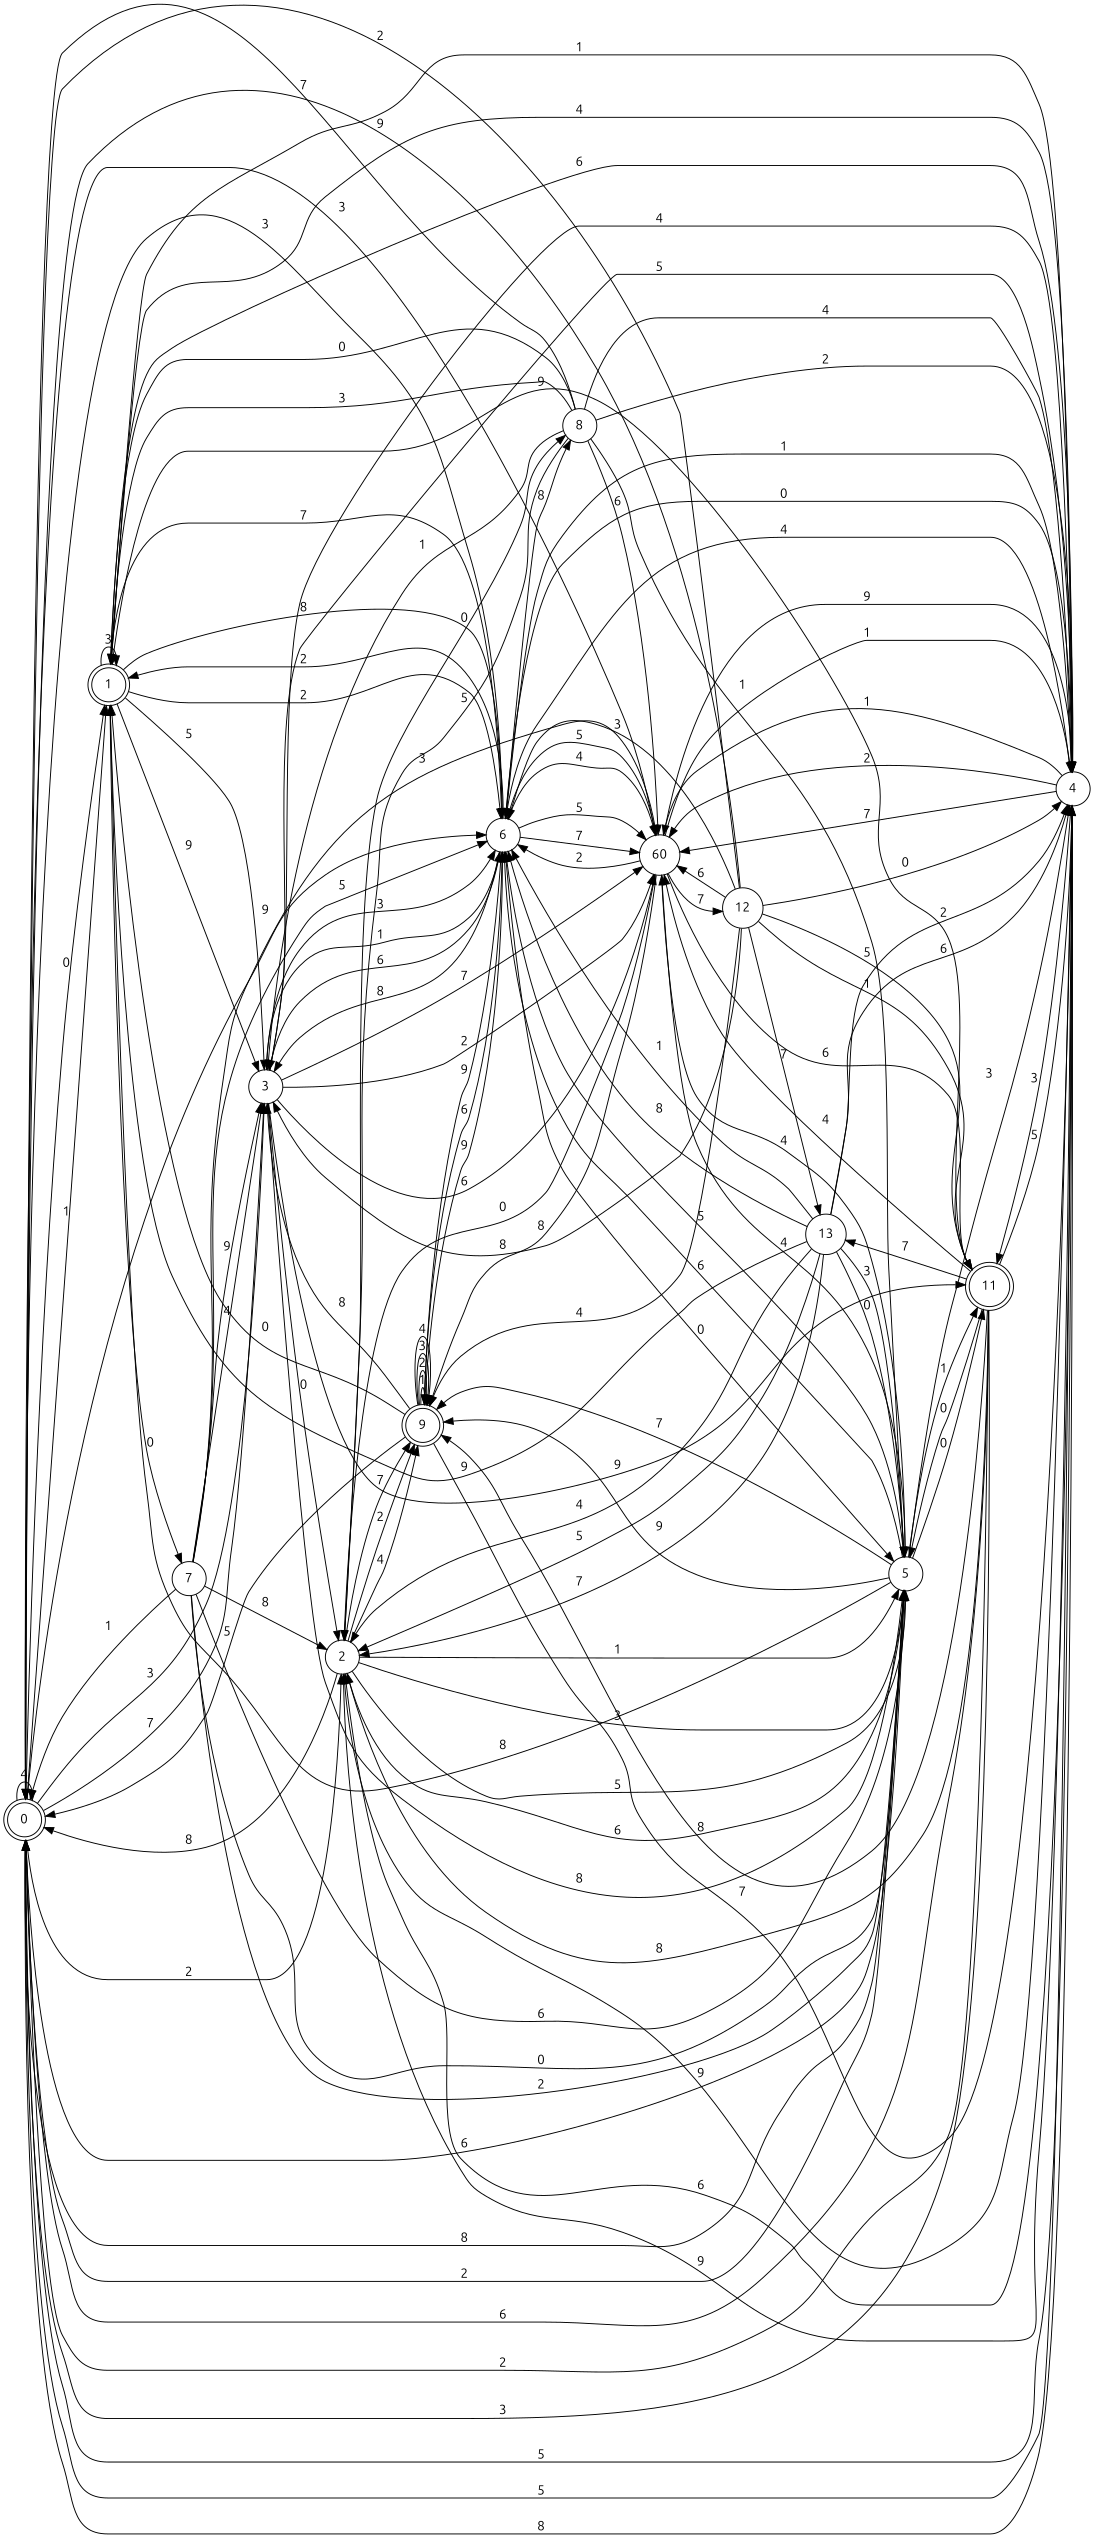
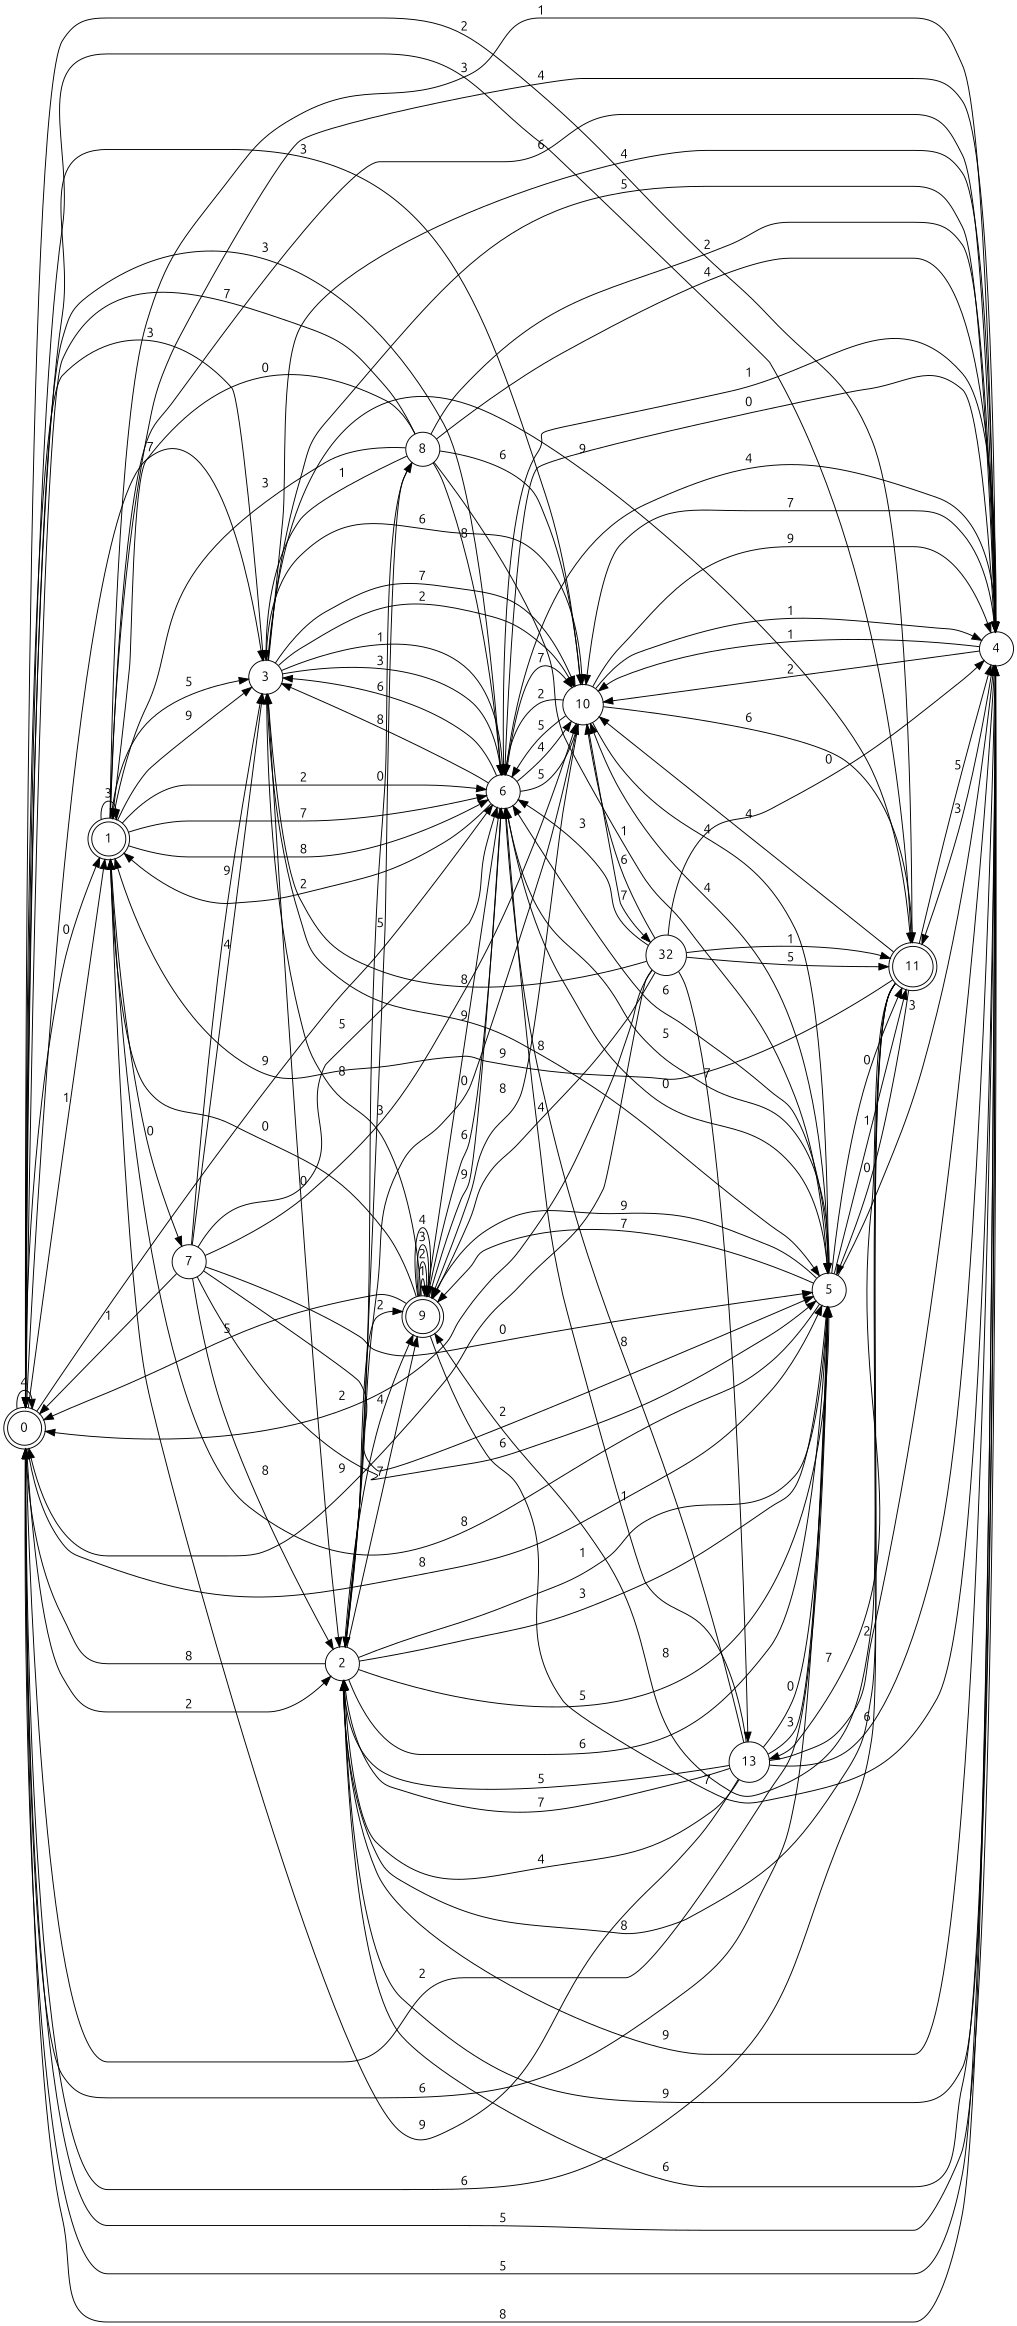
(525, 621) -> (477, 604)
(660, 855) -> (583, 705)
(743, 908) -> (666, 955)
